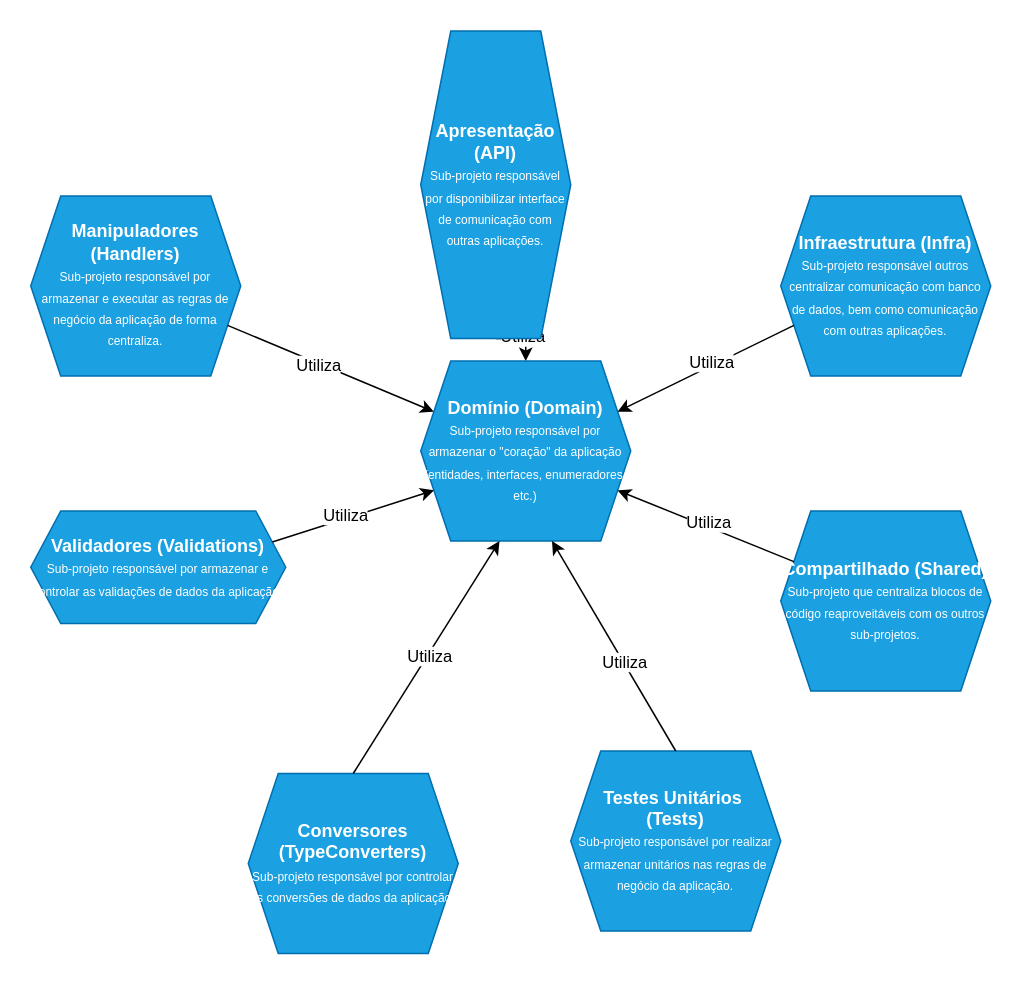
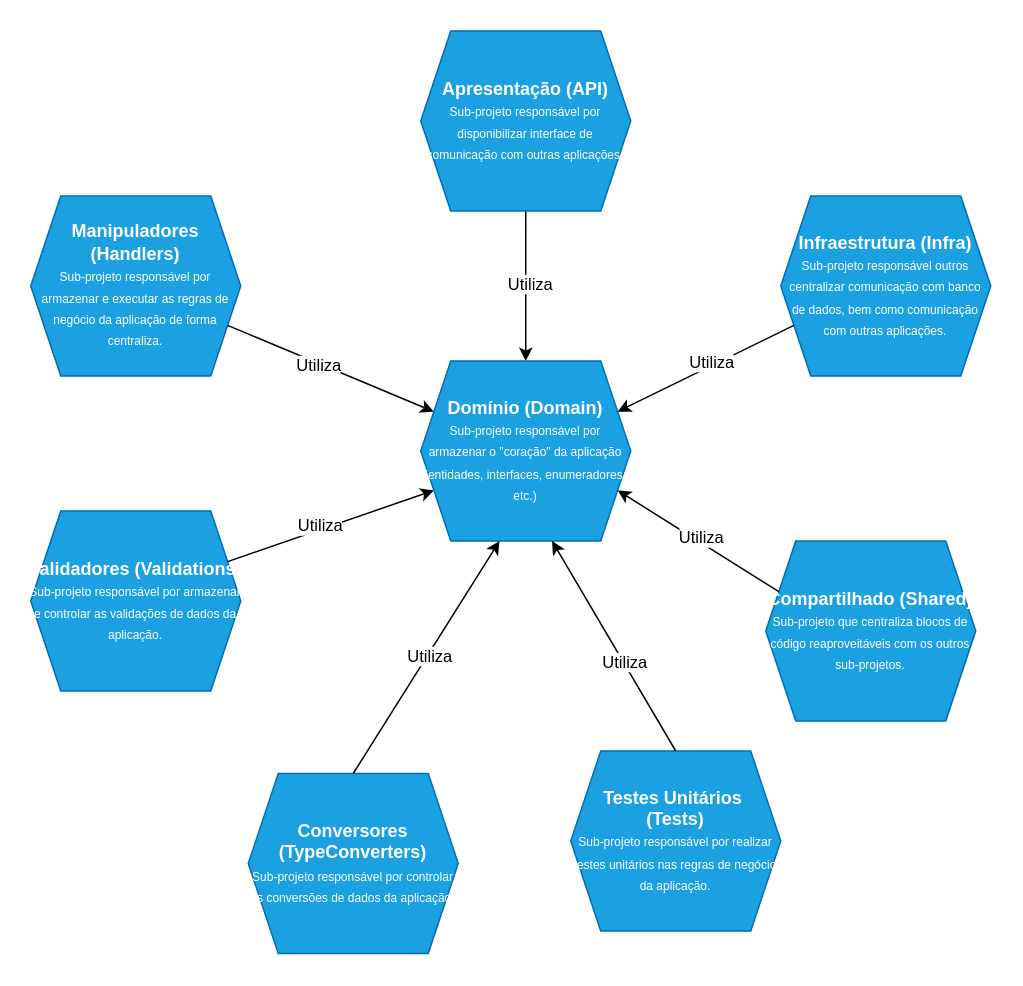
(496, 185) -> (526, 121)
(158, 567) -> (136, 601)
(886, 601) -> (871, 631)
(676, 841) -> (676, 841)
